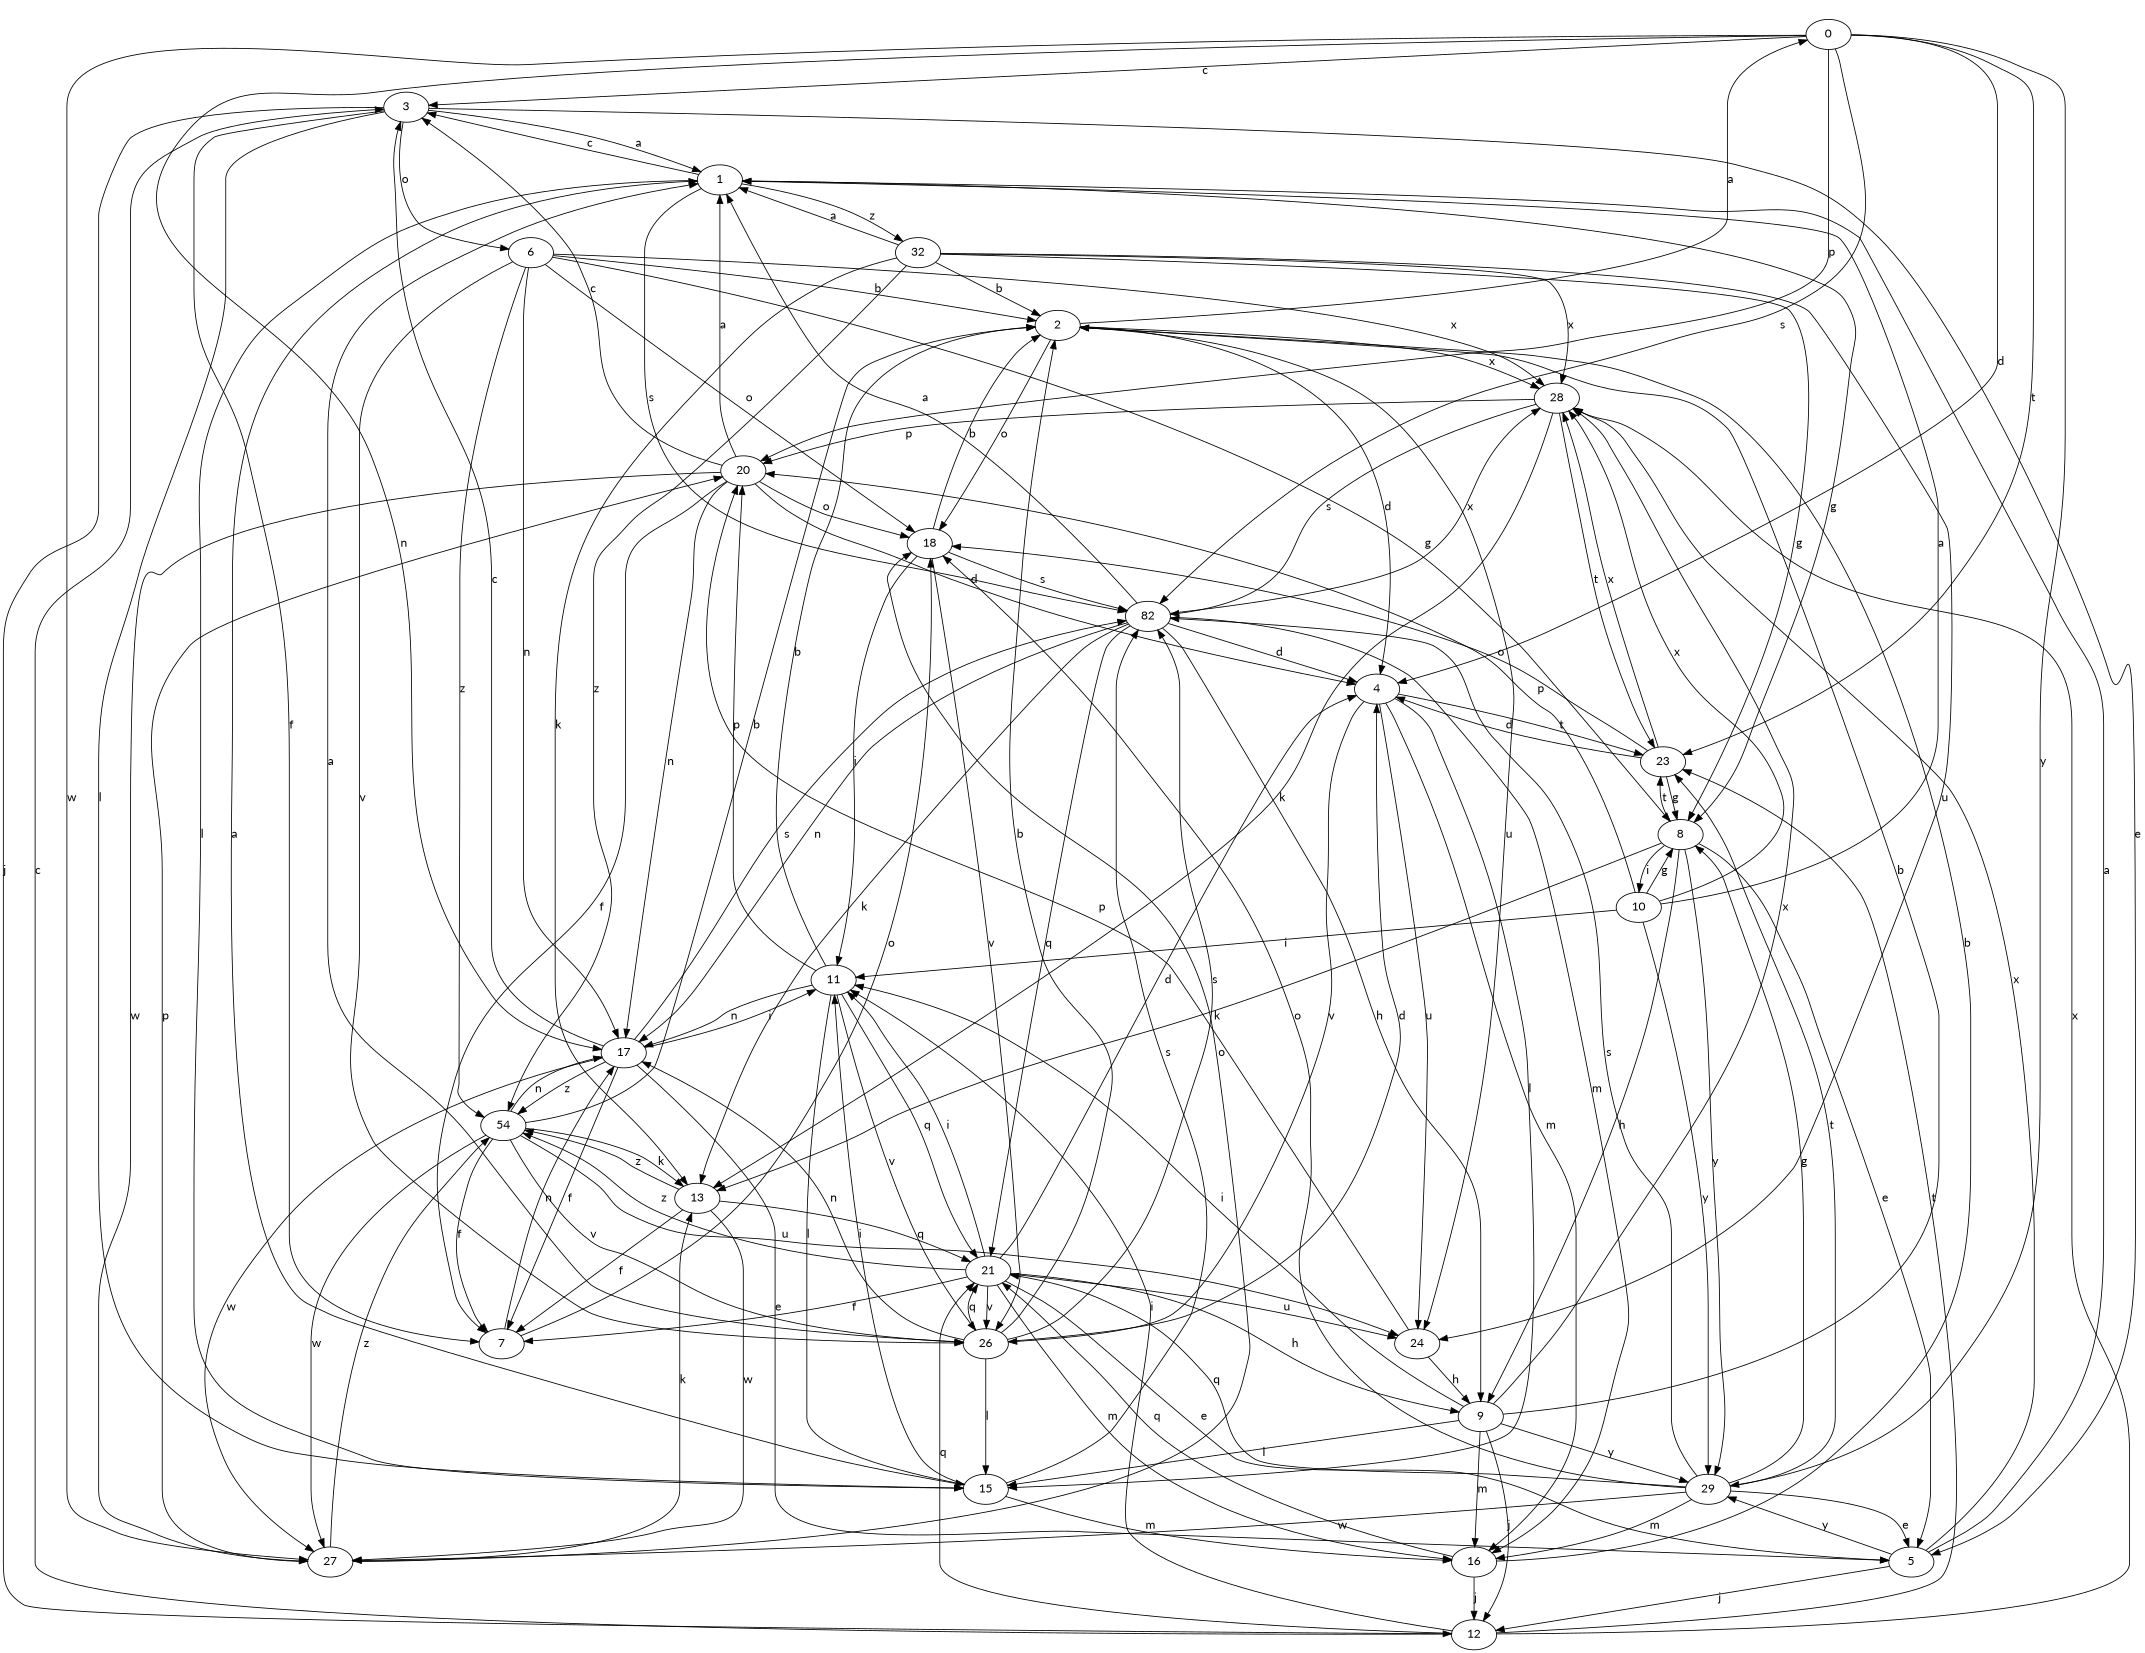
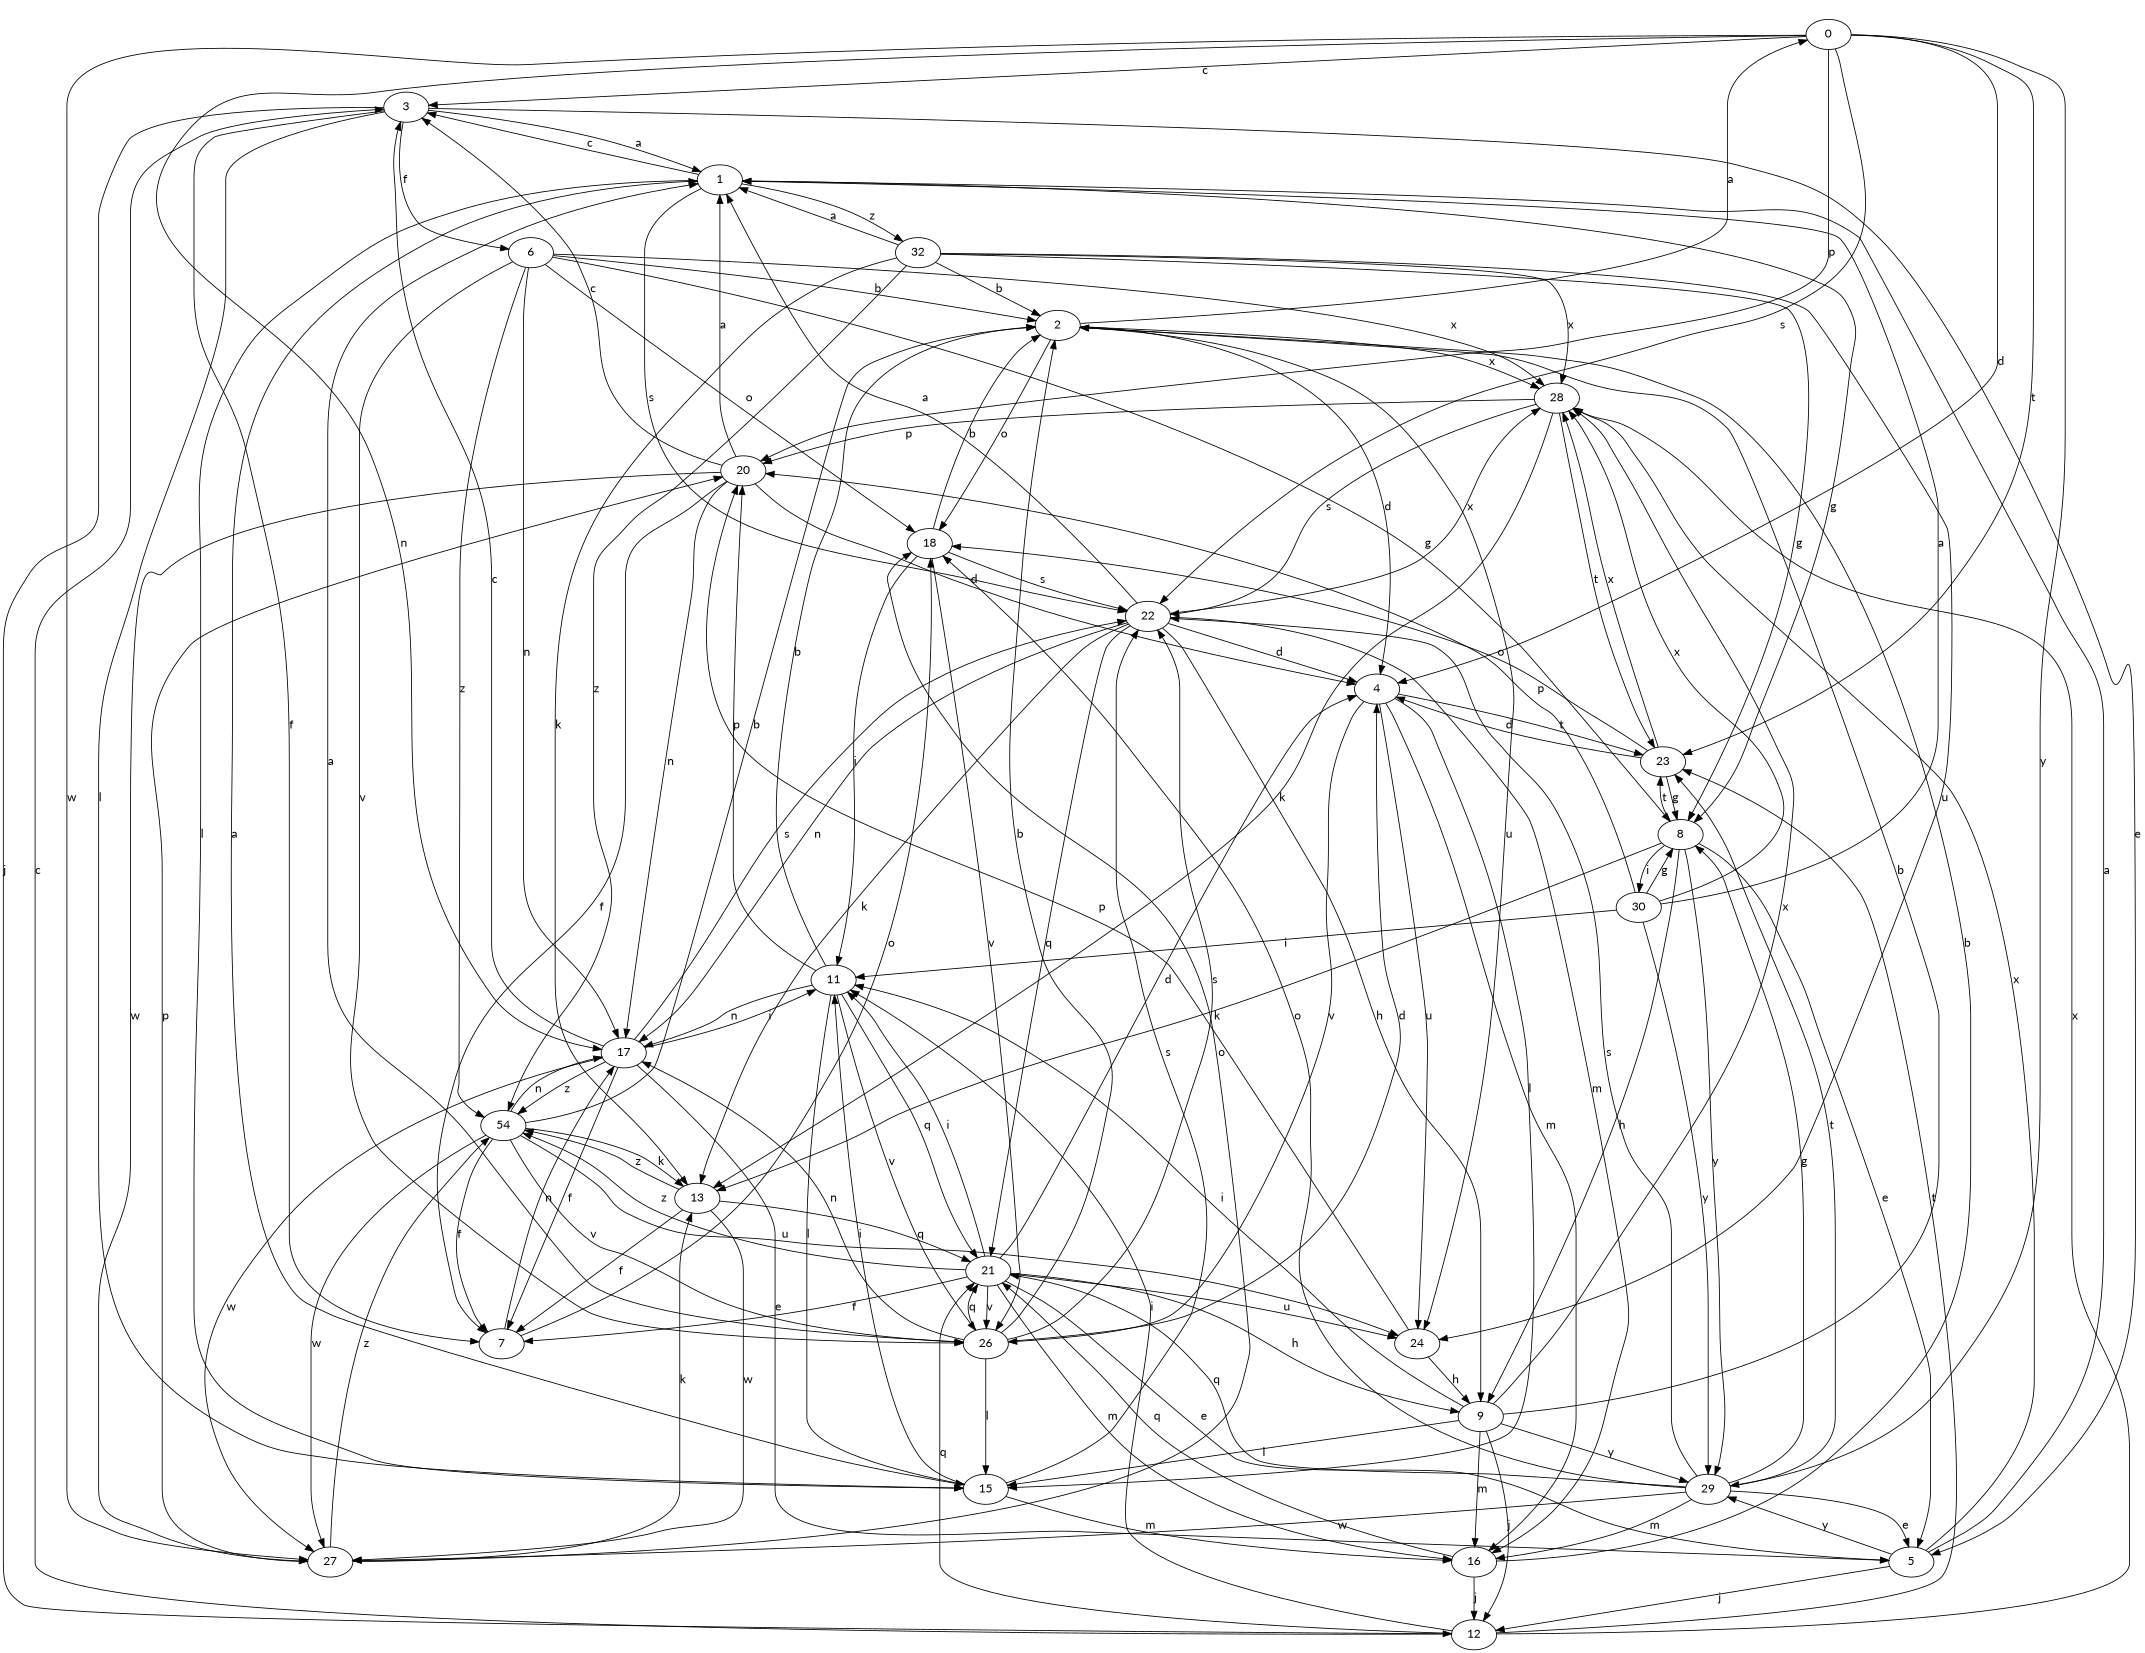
(406, 180) -> (406, 180)
(824, 514) -> none
(1148, 616) -> (1148, 616)
(1639, 907) -> (1639, 907)
